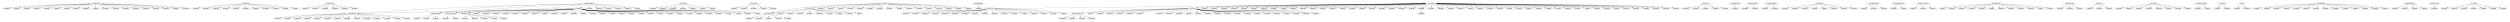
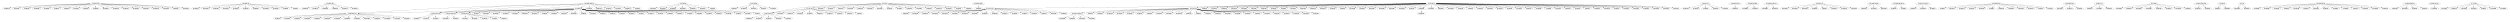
none -> (1149, 14)
